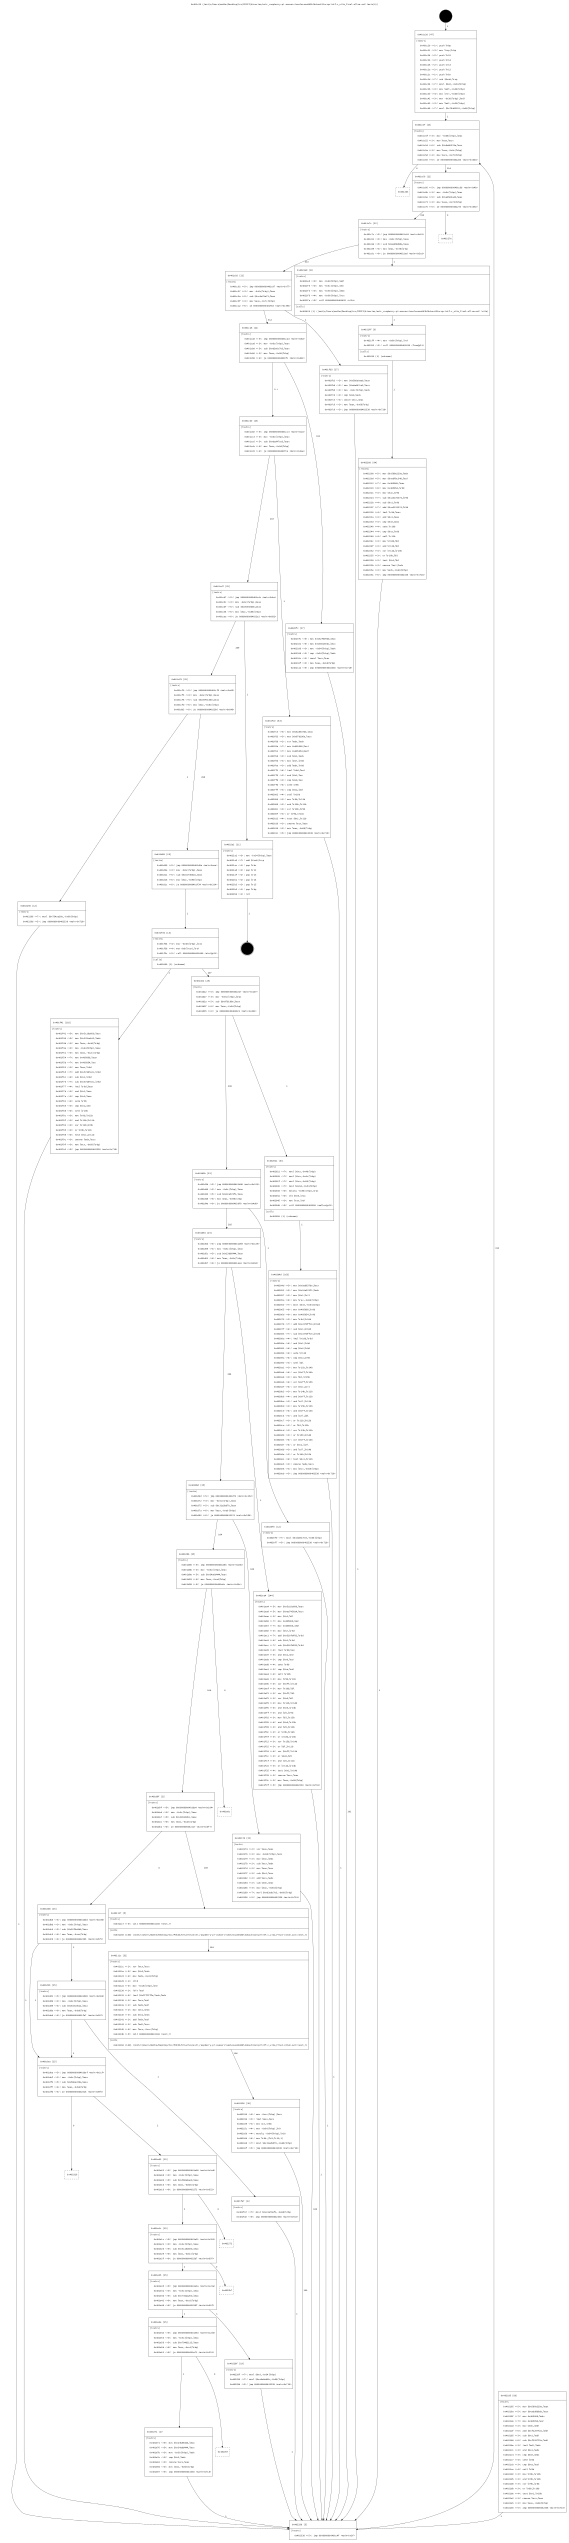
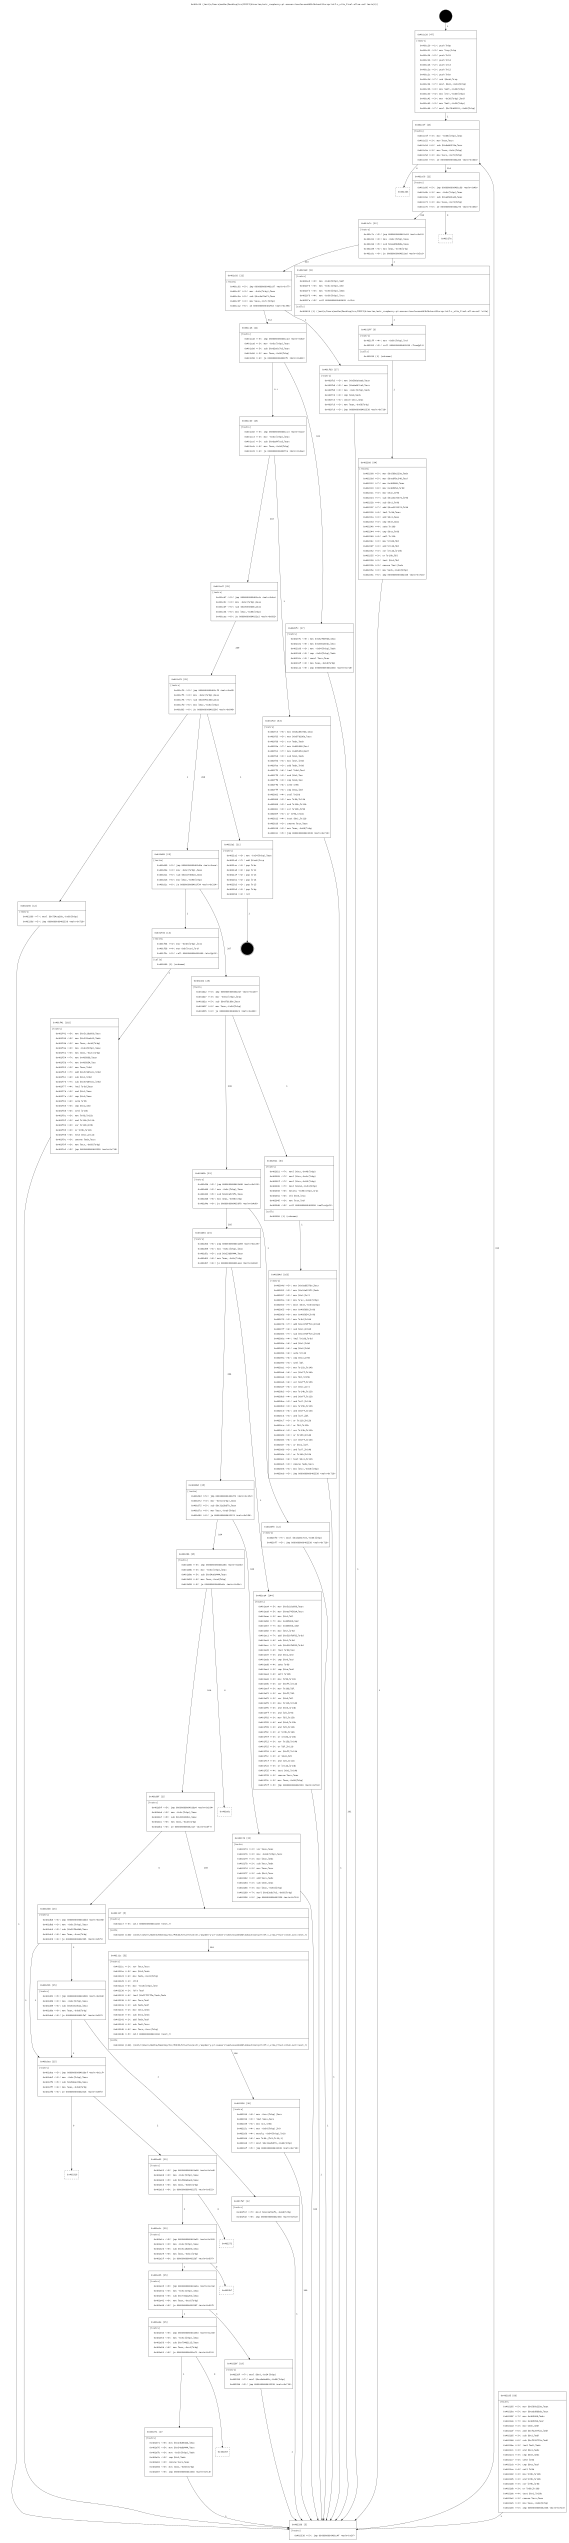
(246, 730) -> (223, 777)
(205, 972) -> (220, 930)
